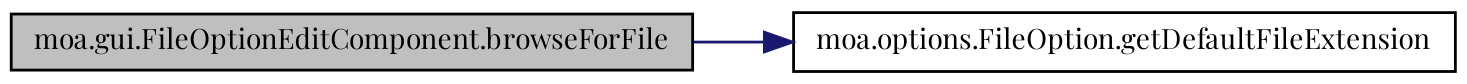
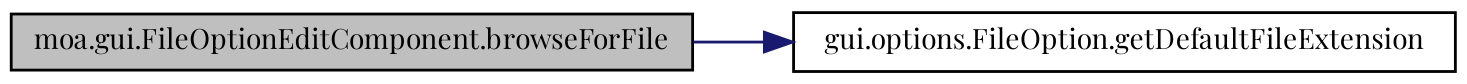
(1124, 42) -> (1124, 42)
